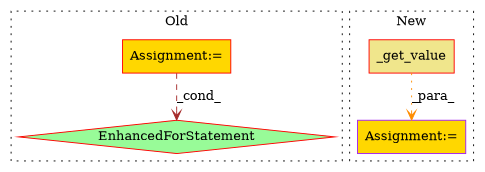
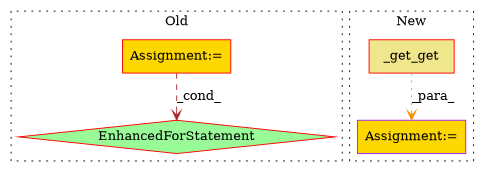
(412, 56) -> (412, 56)
